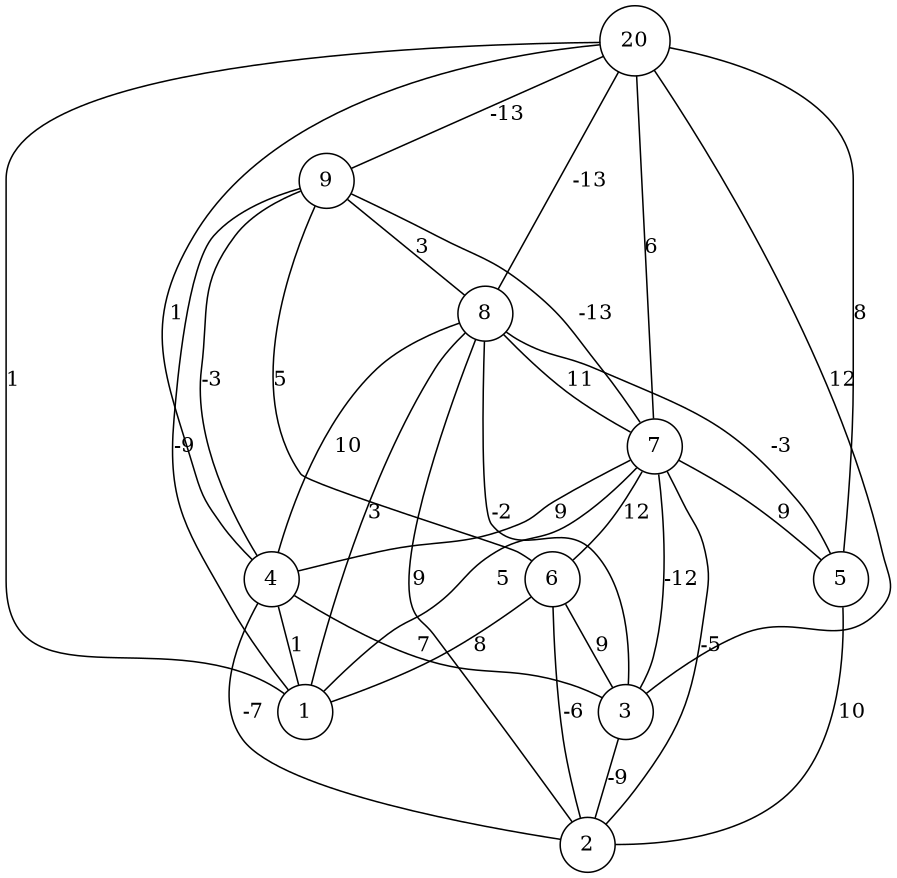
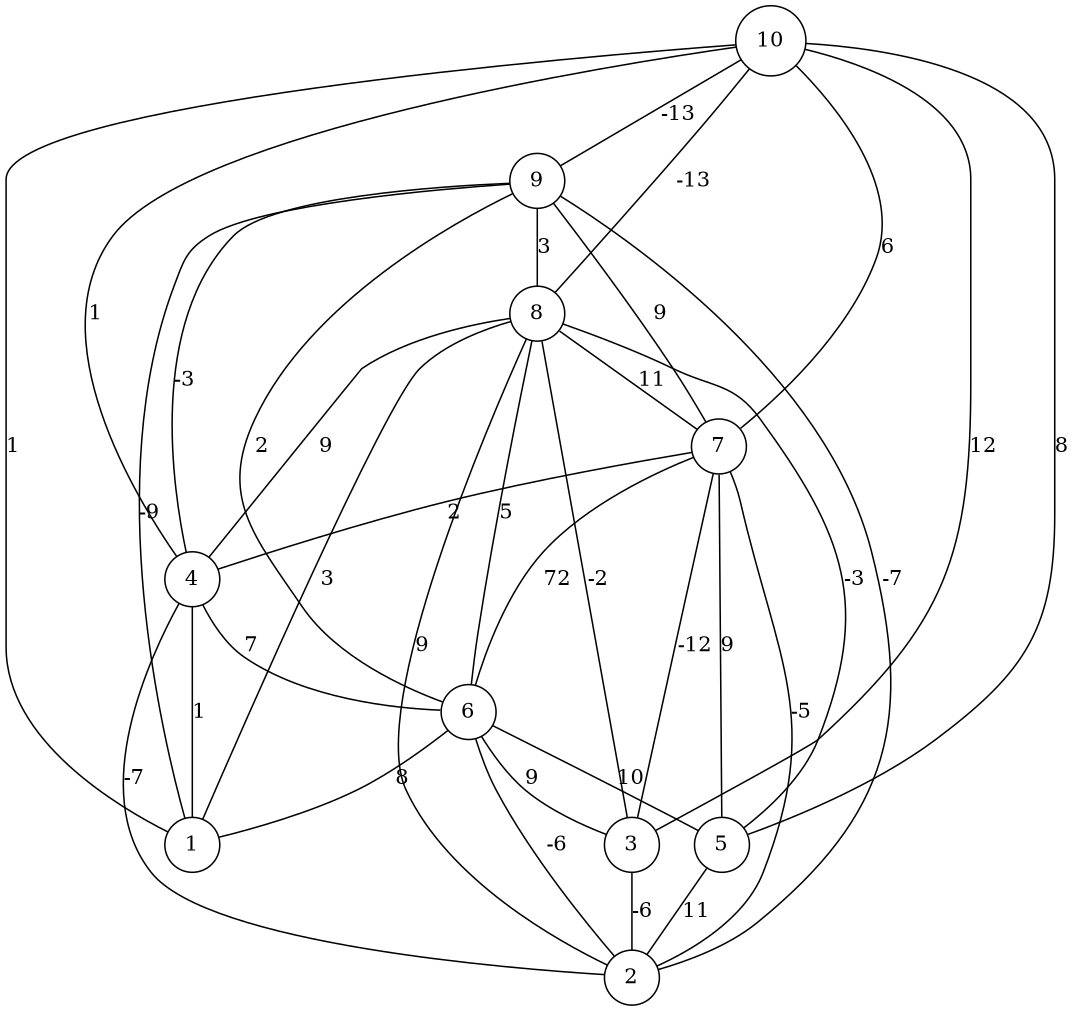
(635, 41) -> (771, 41)
(596, 314) -> (661, 314)
(281, 380) -> (263, 446)
(349, 446) -> (327, 446)
none -> (499, 512)
(562, 513) -> (455, 513)
(637, 513) -> (558, 579)
(474, 568) -> none
none -> (876, 574)
(411, 655) -> (307, 687)
(852, 712) -> (697, 911)
none -> (596, 778)
(618, 778) -> (643, 911)
